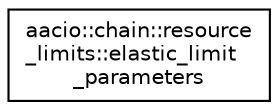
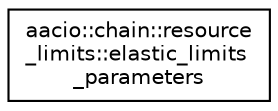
(139, 55) -> (139, 55)
